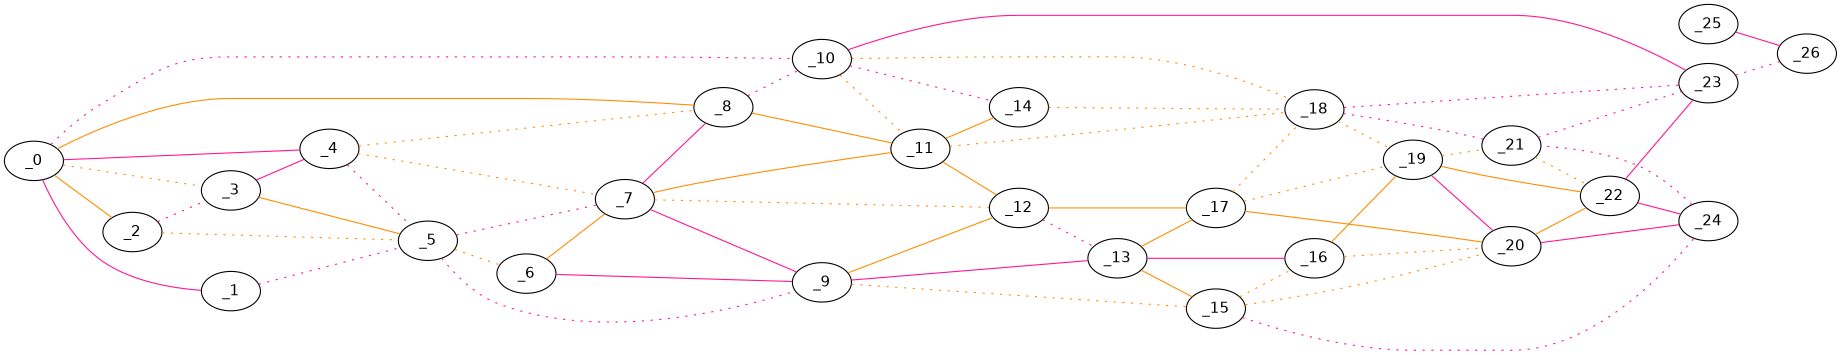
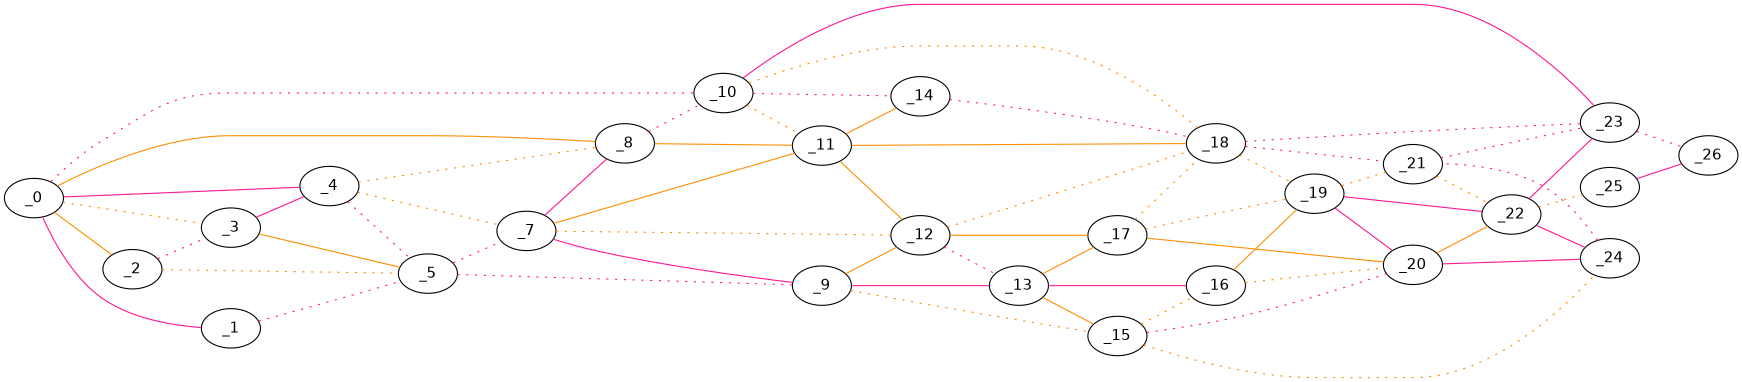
(1167, 108) -> (1069, 115)
(1117, 130) -> (1019, 144)
(1511, 180) -> (1413, 204)
none -> (1068, 189)
none -> (1554, 203)
(526, 274) -> none
(1366, 283) -> (1268, 310)
(1485, 350) -> (1383, 378)
